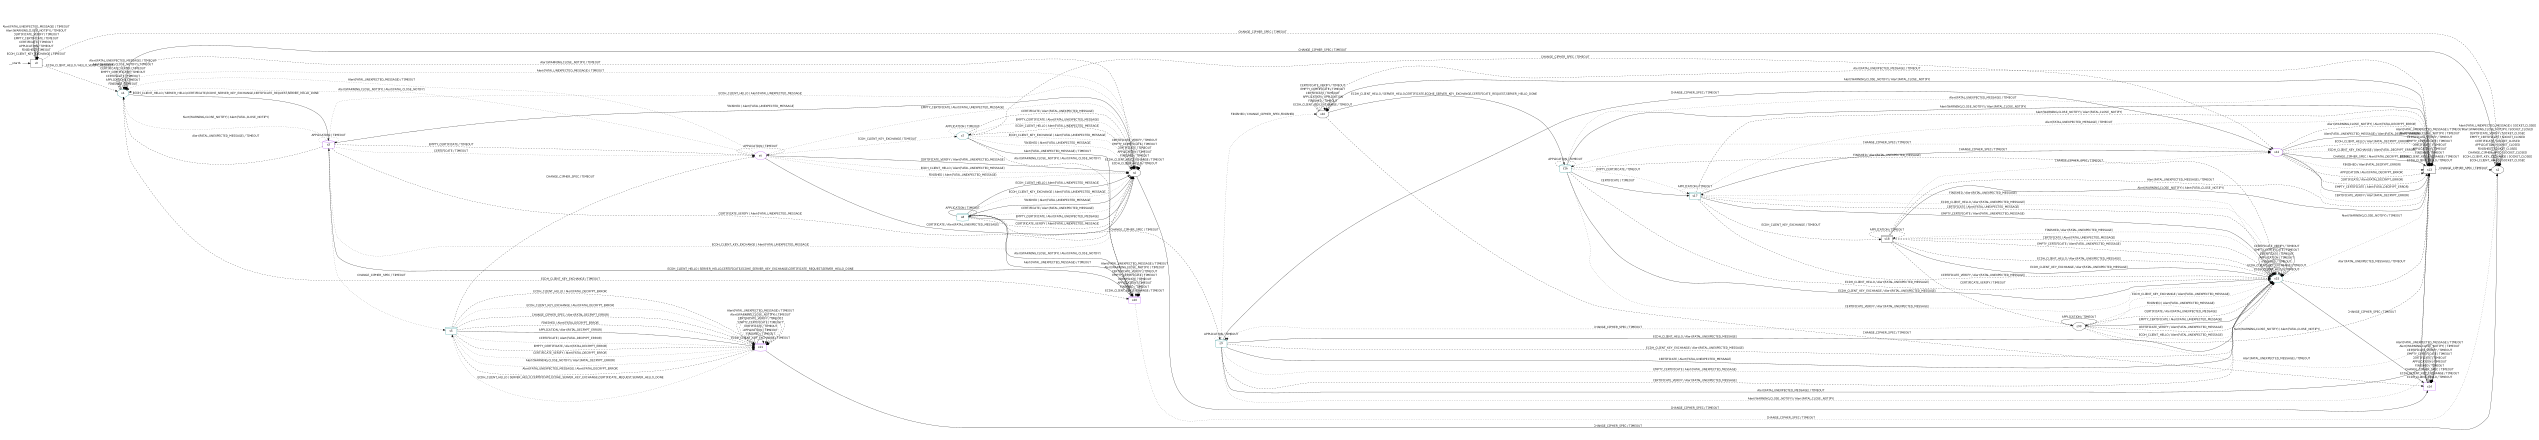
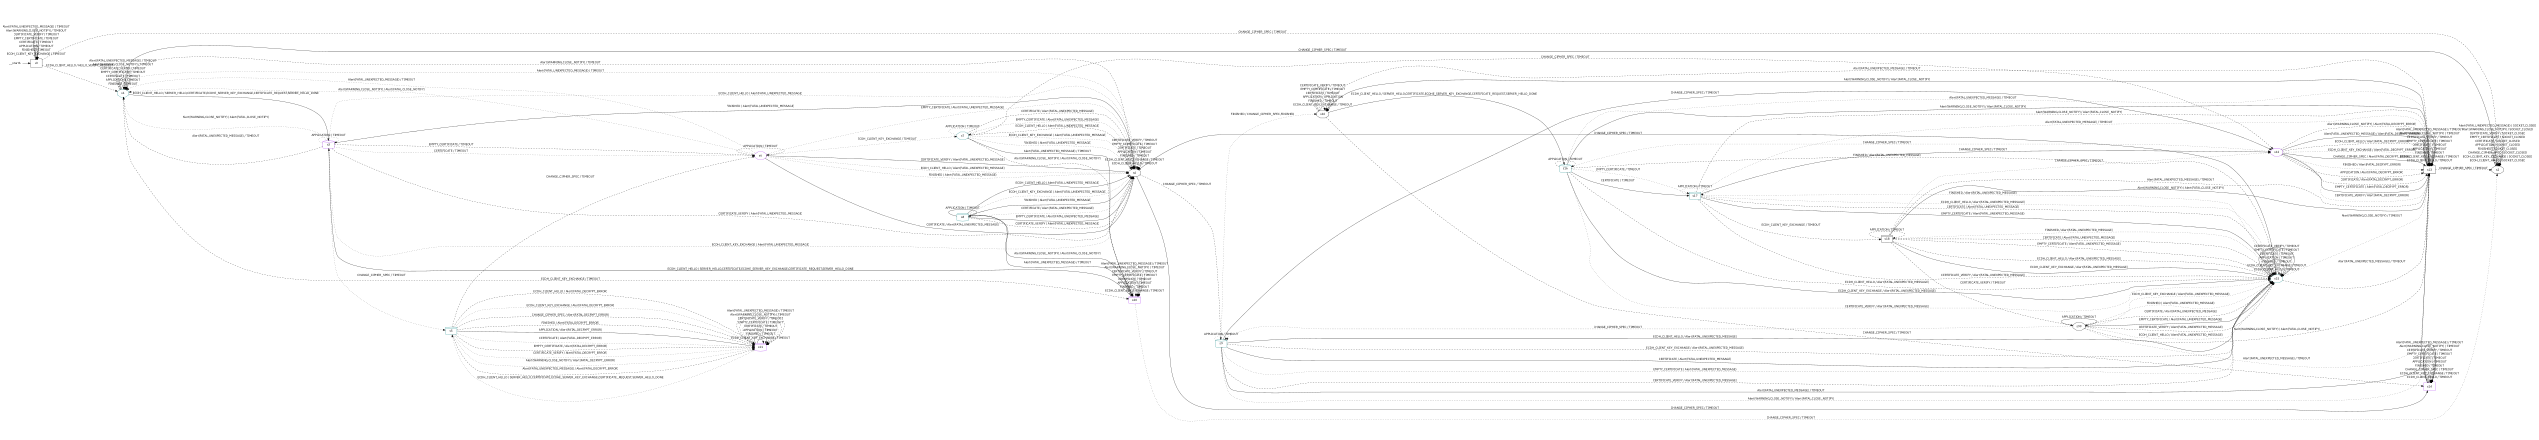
(1121, 231) -> (1214, 238)
(2351, 332) -> (1743, 135)
(1741, 428) -> none
